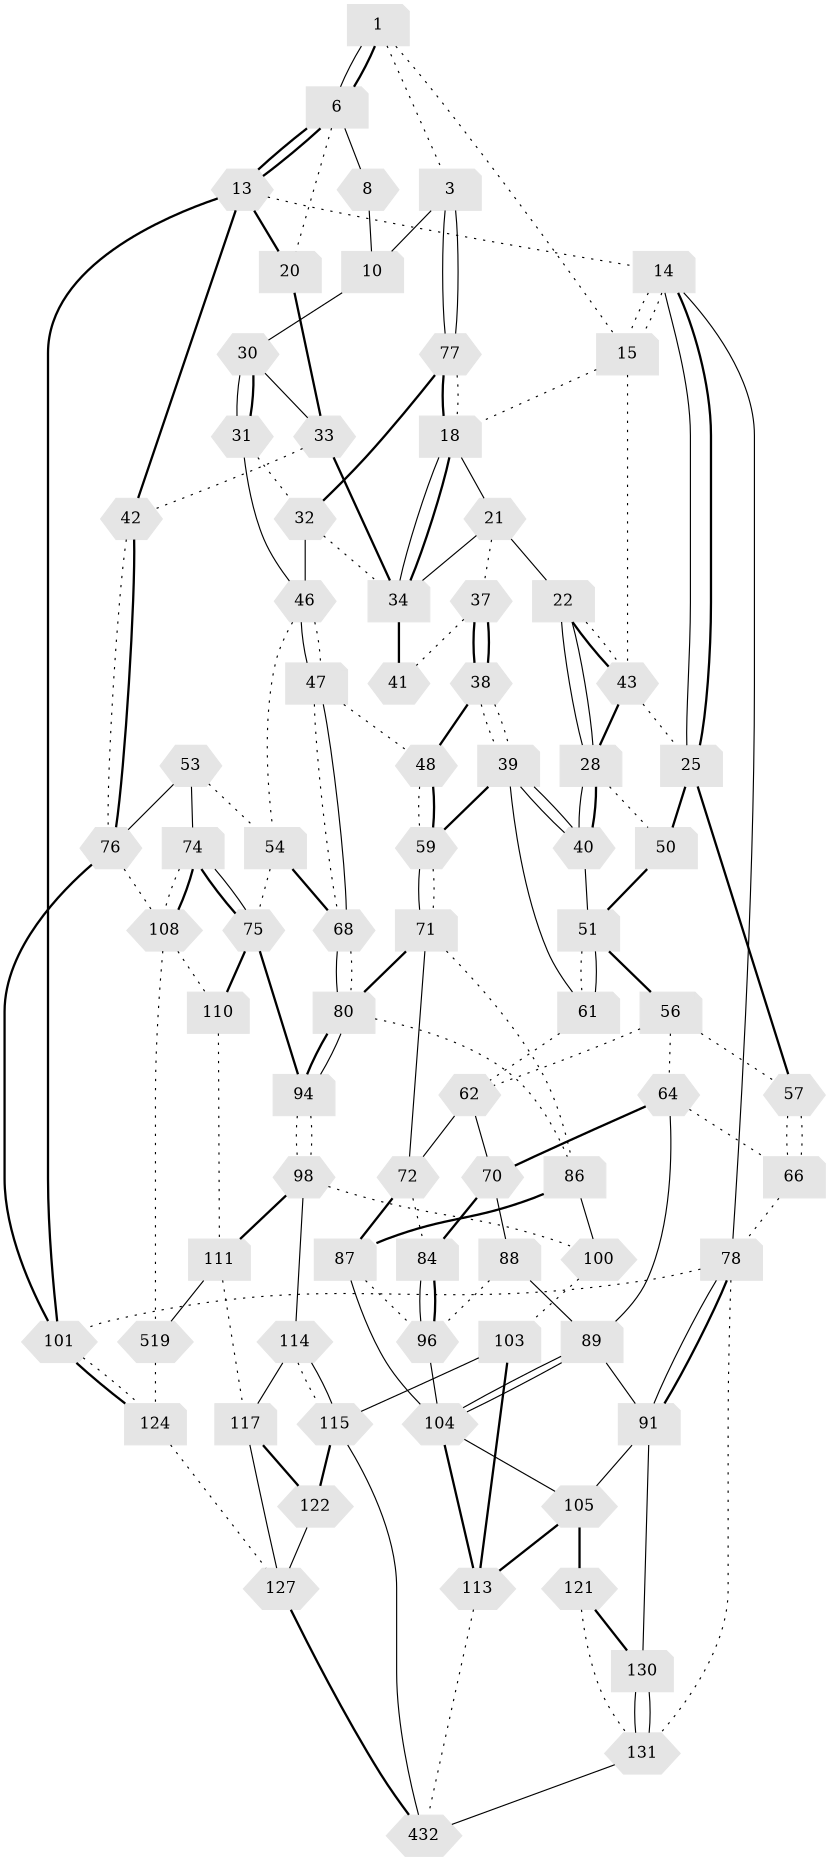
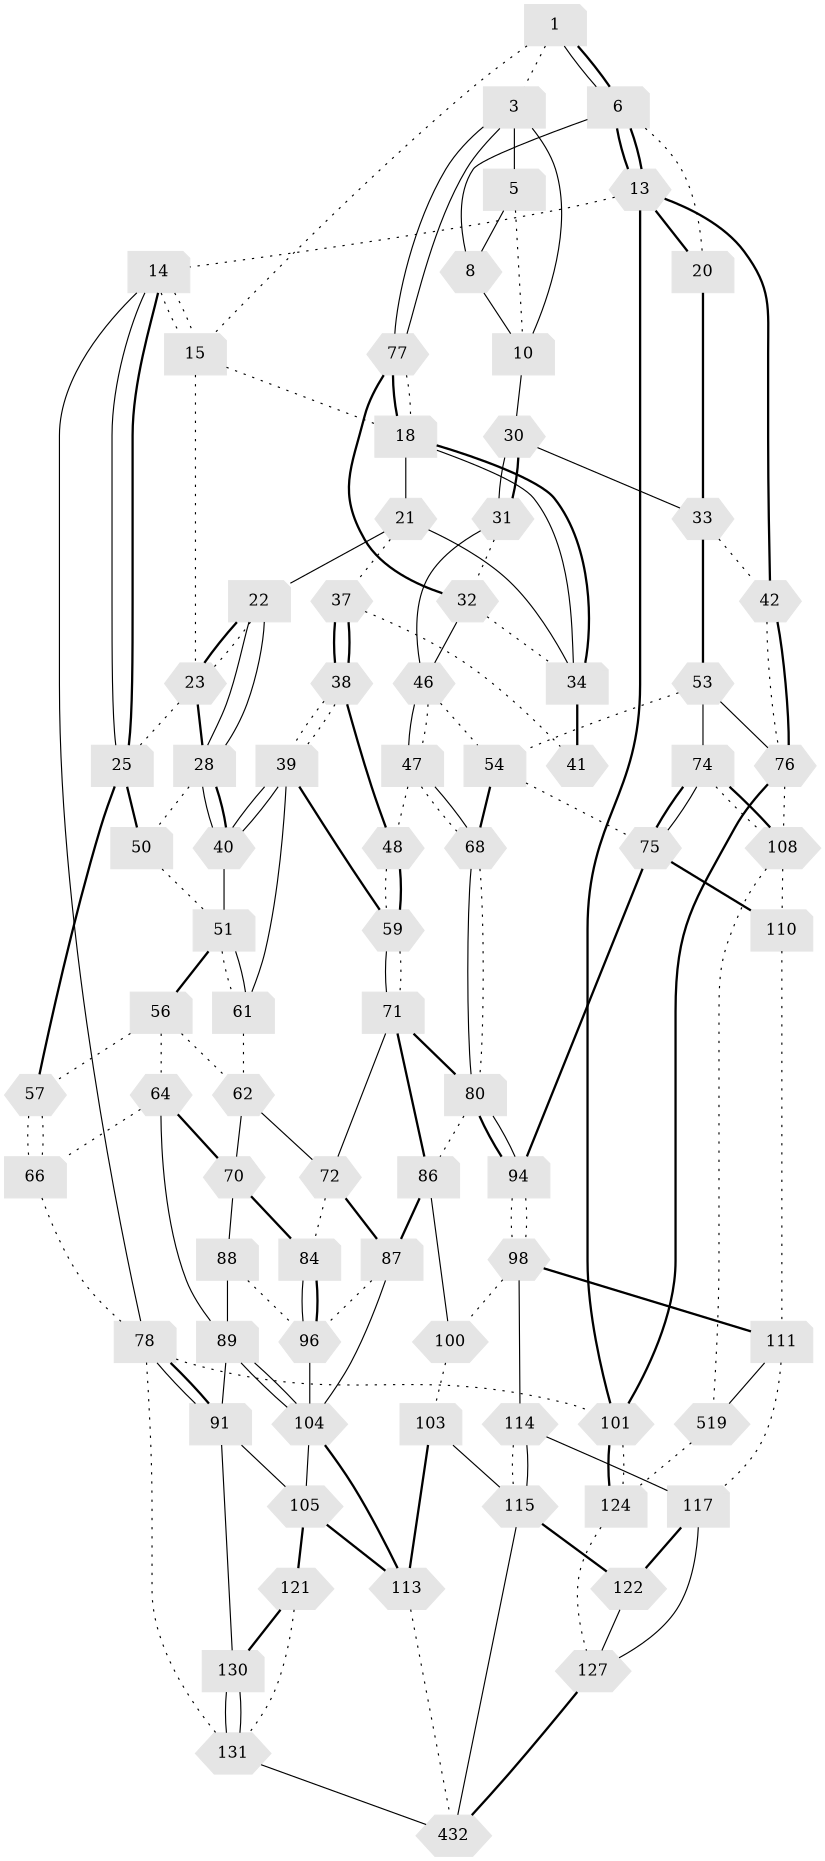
none -> (514, 190)
(362, 519) -> (703, 601)
(628, 684) -> (195, 684)
(627, 889) -> (183, 889)
(525, 1045) -> (411, 1095)
